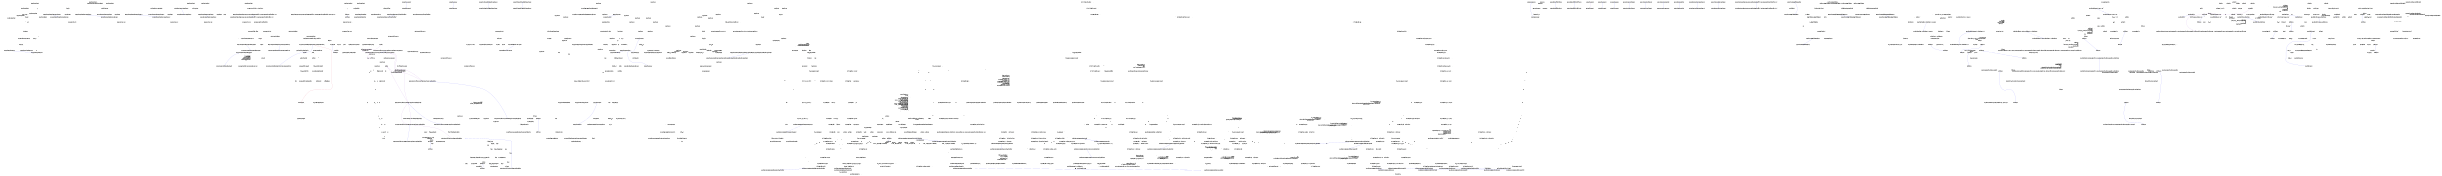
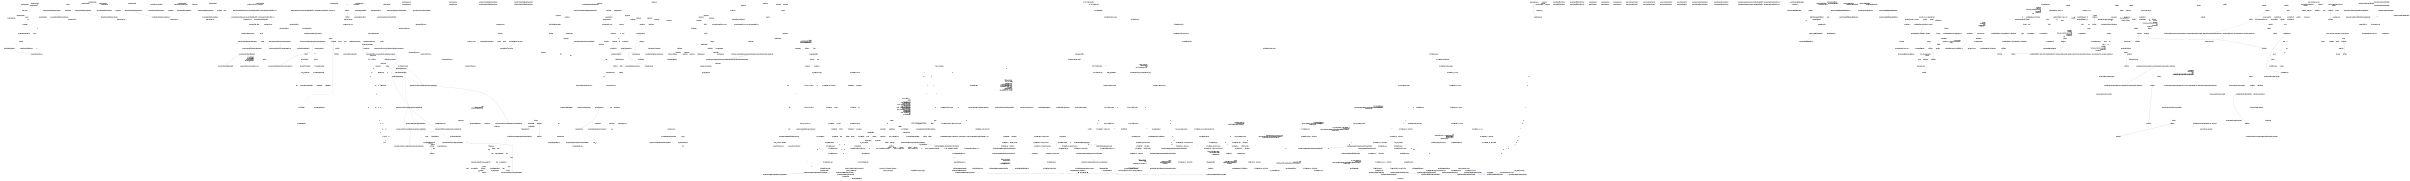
(2244, 17) -> none
